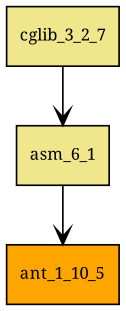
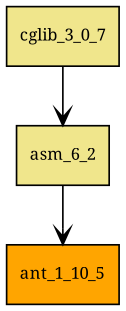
(63, 36) -> (63, 36)
(63, 155) -> (63, 155)
